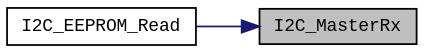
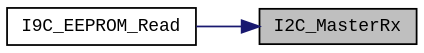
(102, 26) -> (102, 26)
